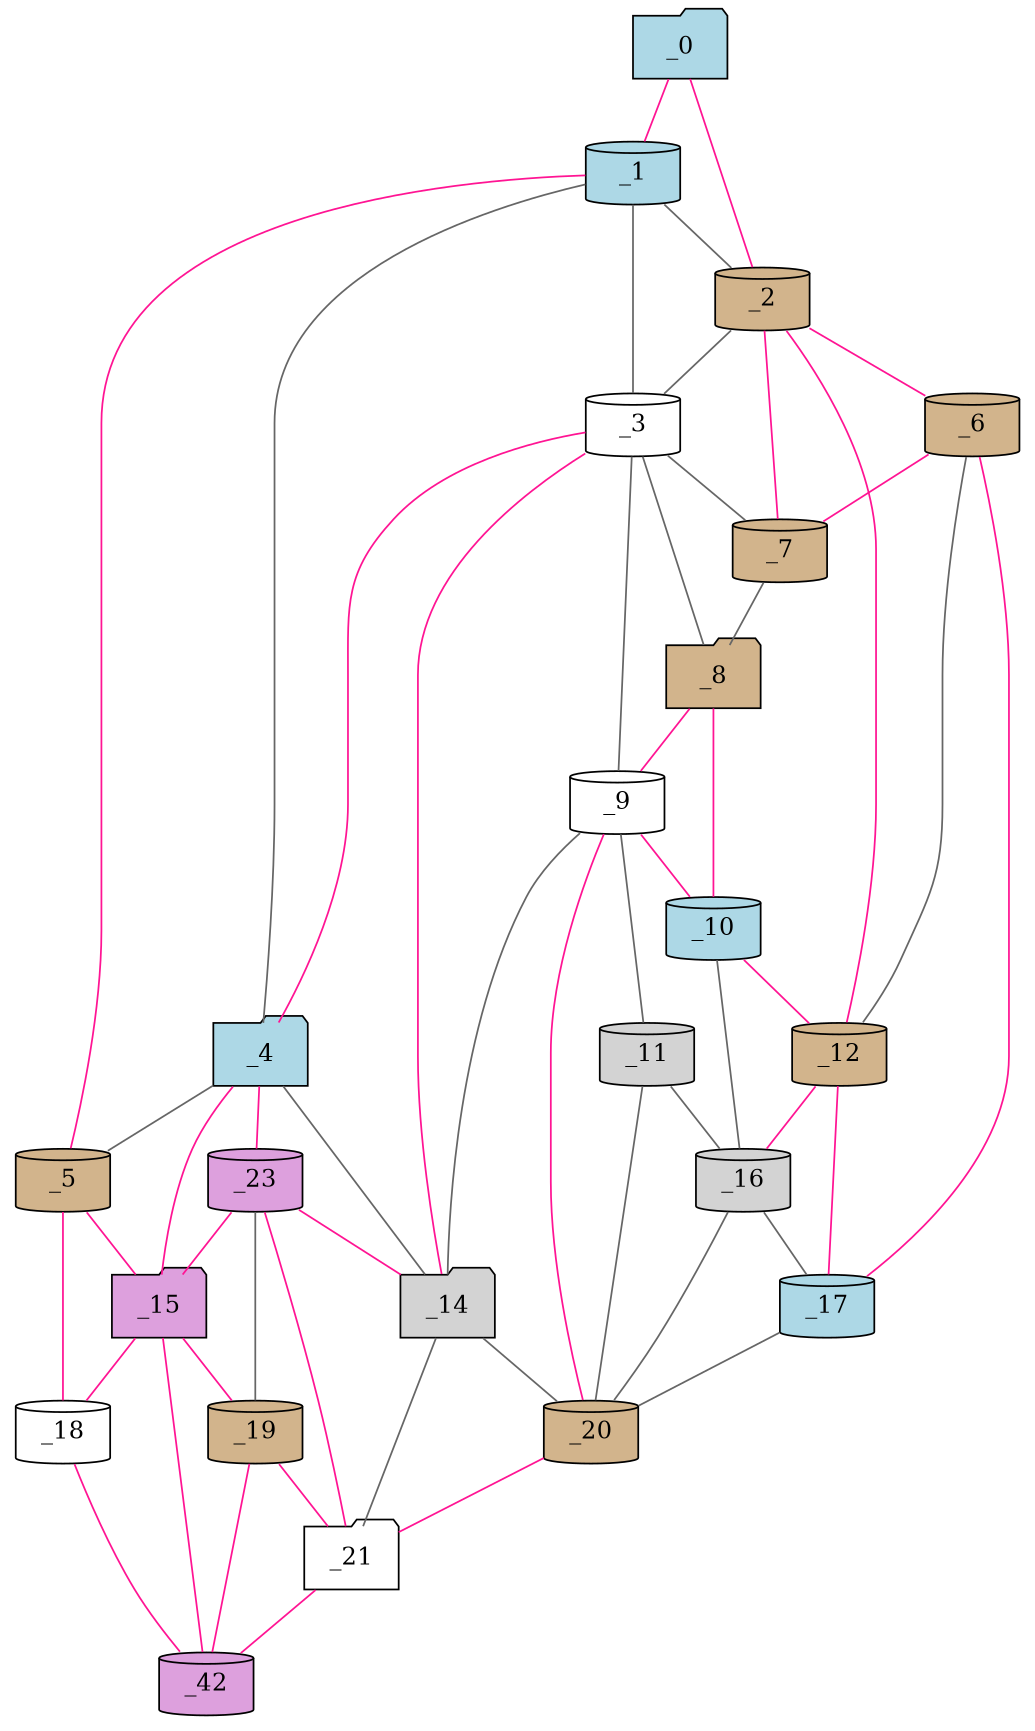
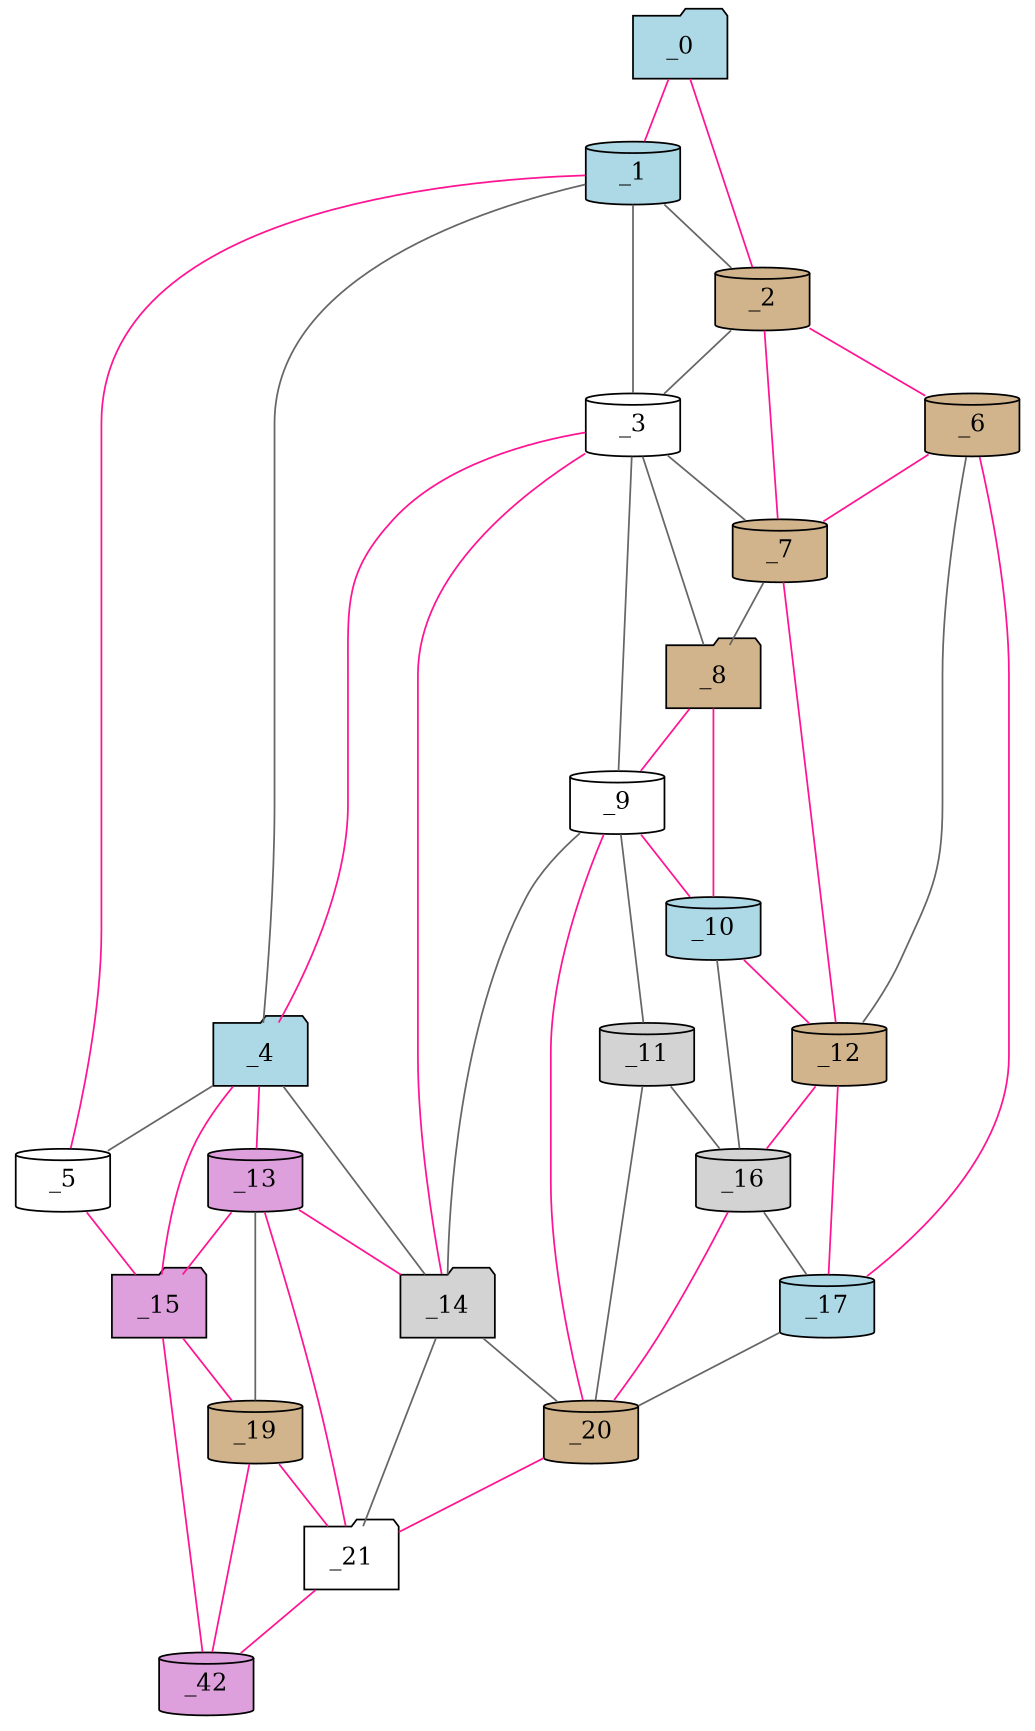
(876, 667) -> (810, 802)
(63, 1180) -> (63, 1180)
(255, 1180) -> (255, 1180)
(675, 1309) -> (675, 1309)
(63, 1432) -> none
